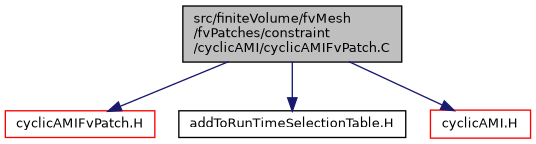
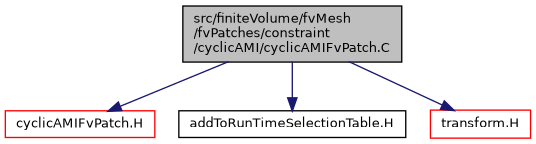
(480, 124) -> (480, 124)
